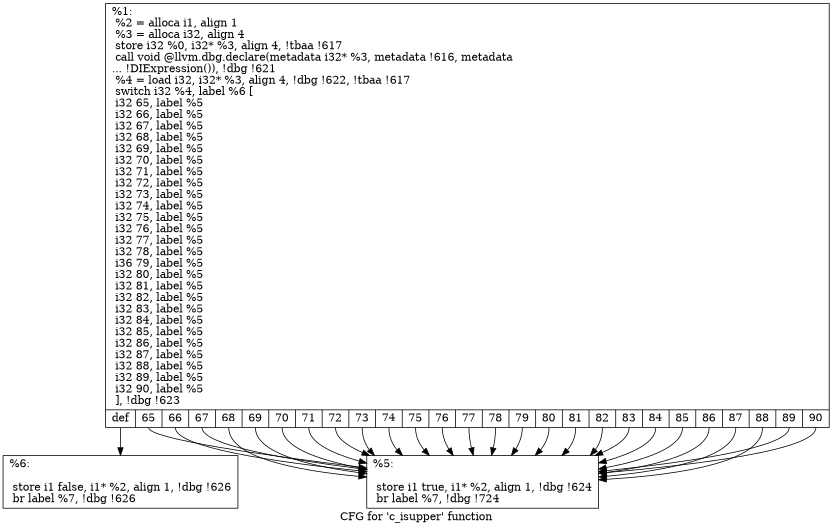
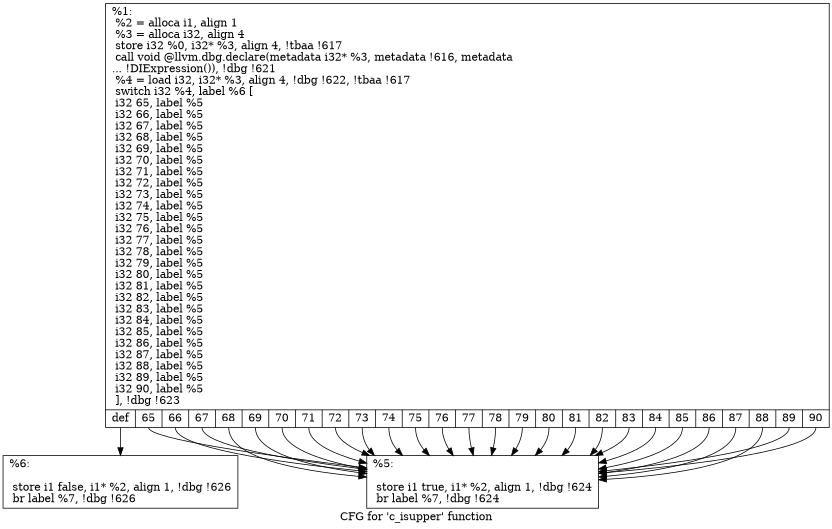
(158, 263) -> (158, 263)
(436, 499) -> (436, 499)
